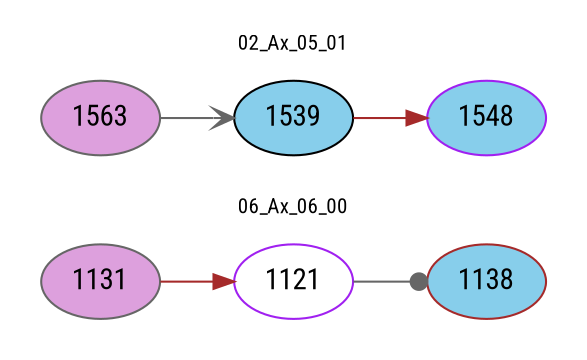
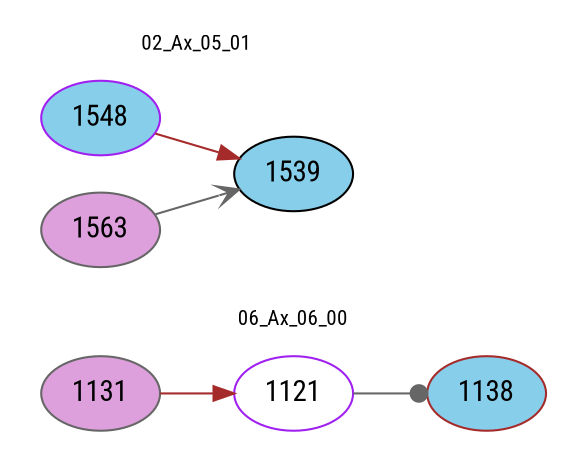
(380, 118) -> (187, 143)
